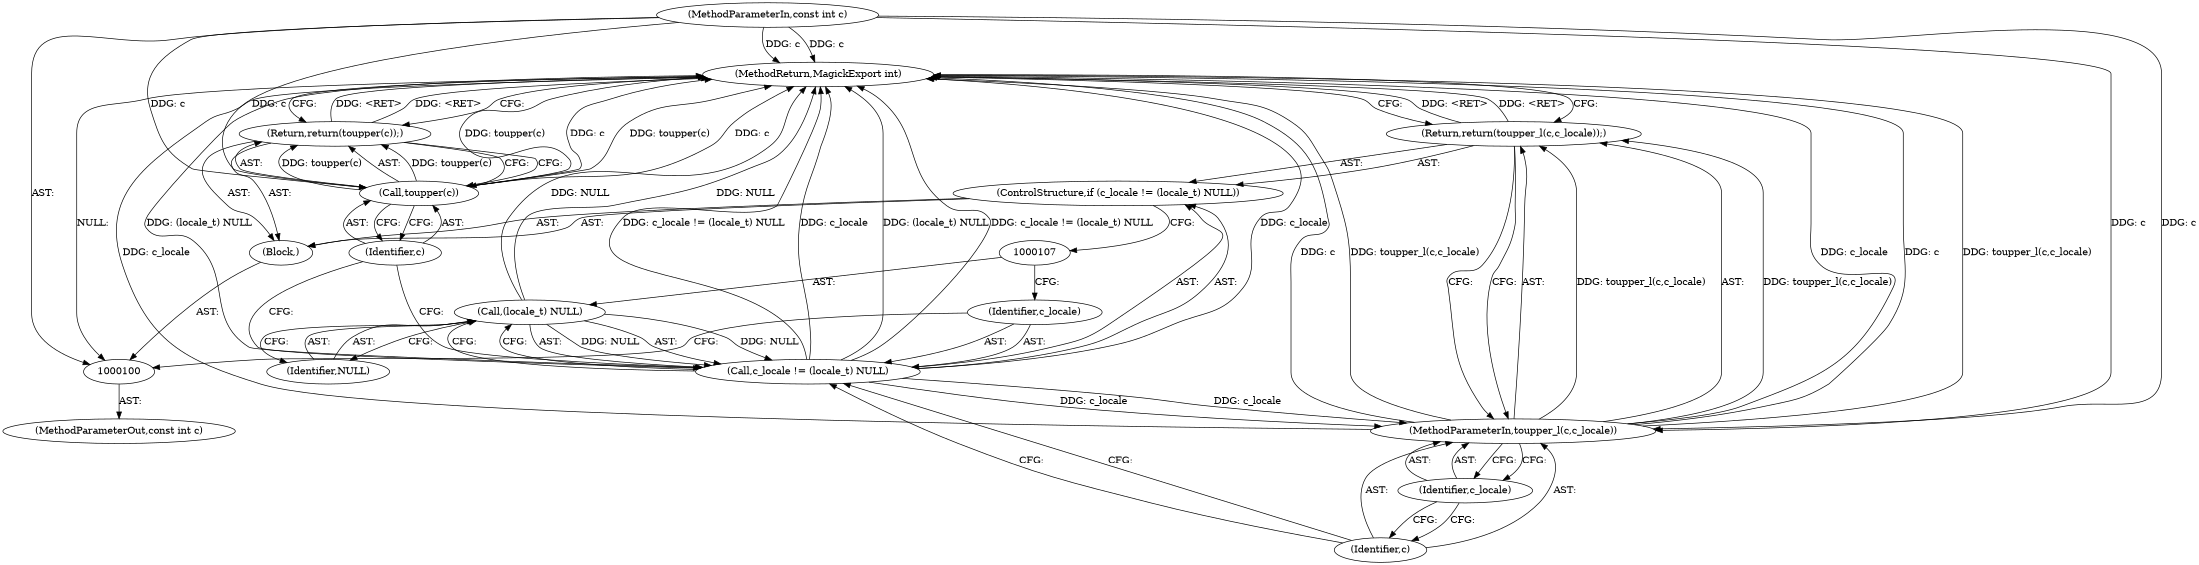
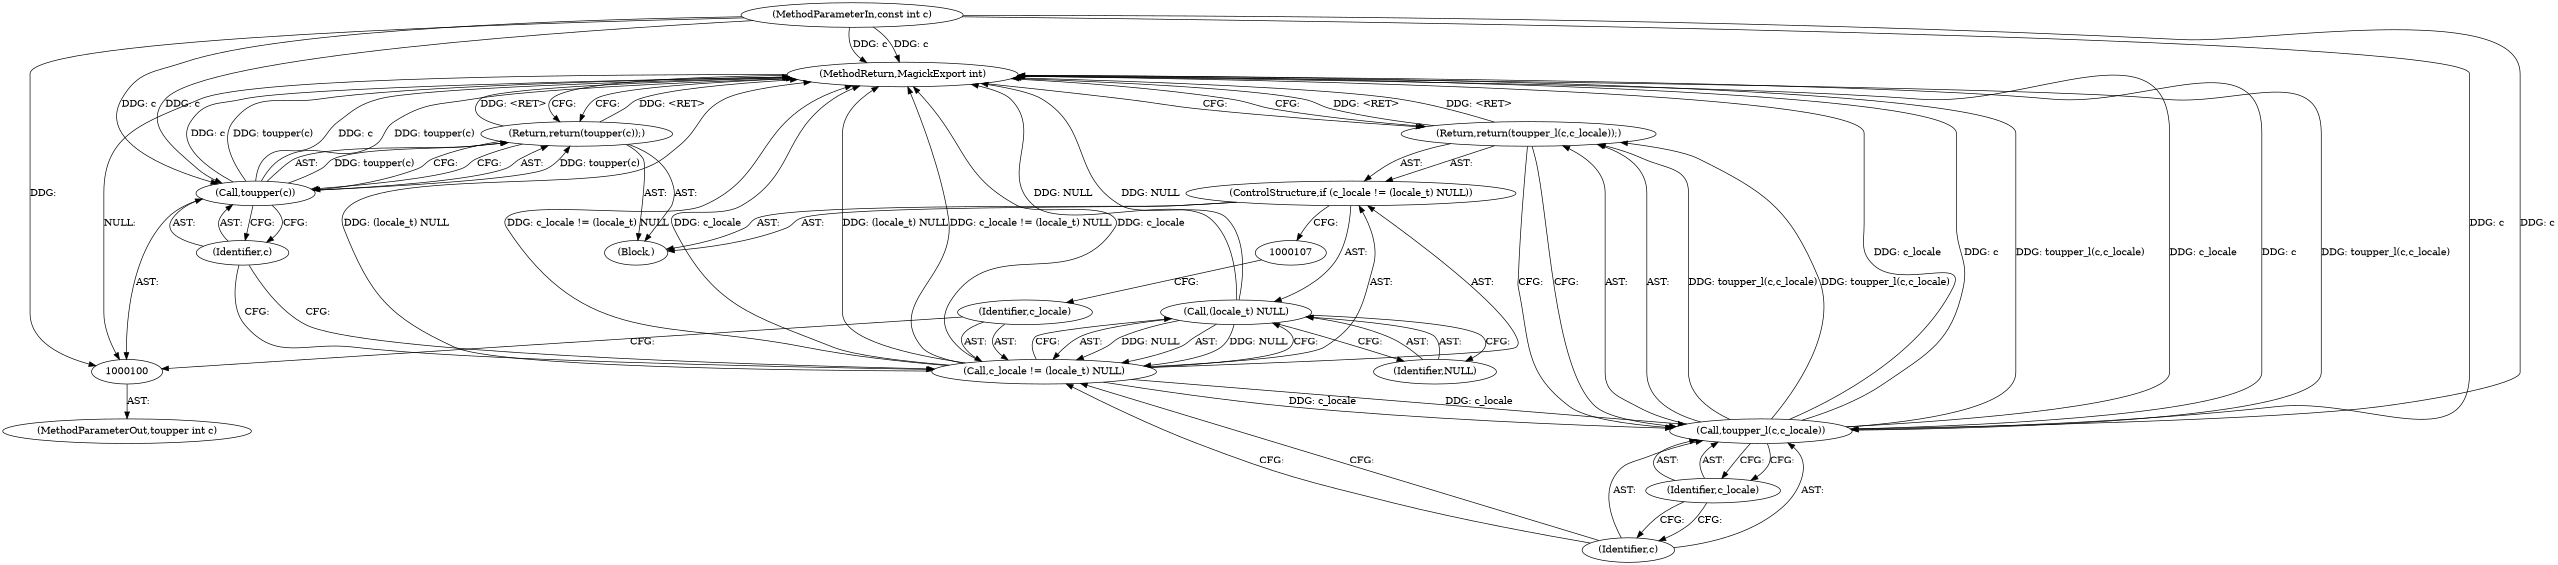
(45, 193) -> (45, 193)
(809, 279) -> (1333, 265)
(194, 303) -> (141, 262)
(119, 431) -> (127, 431)
(1513, 431) -> (1761, 431)
